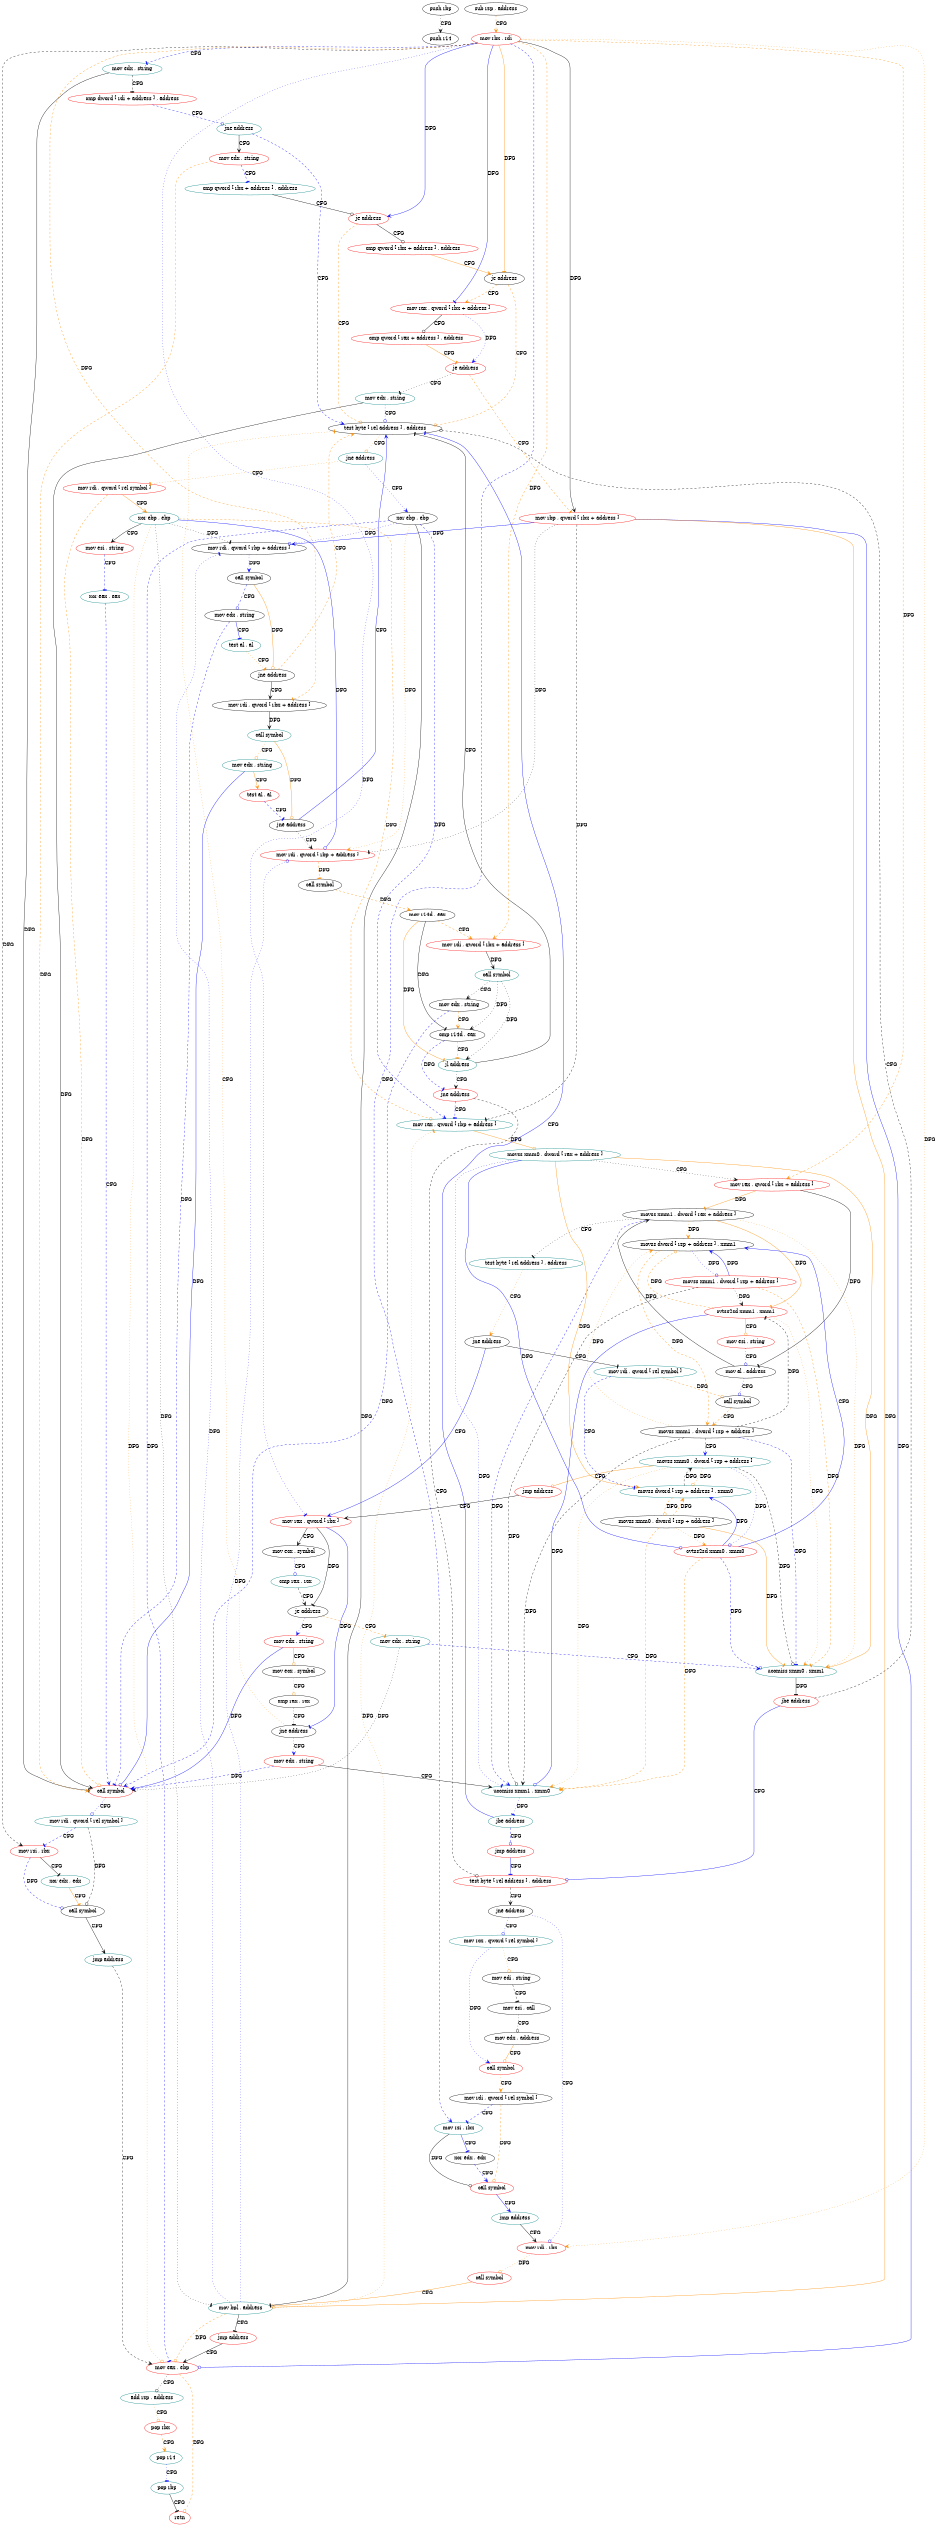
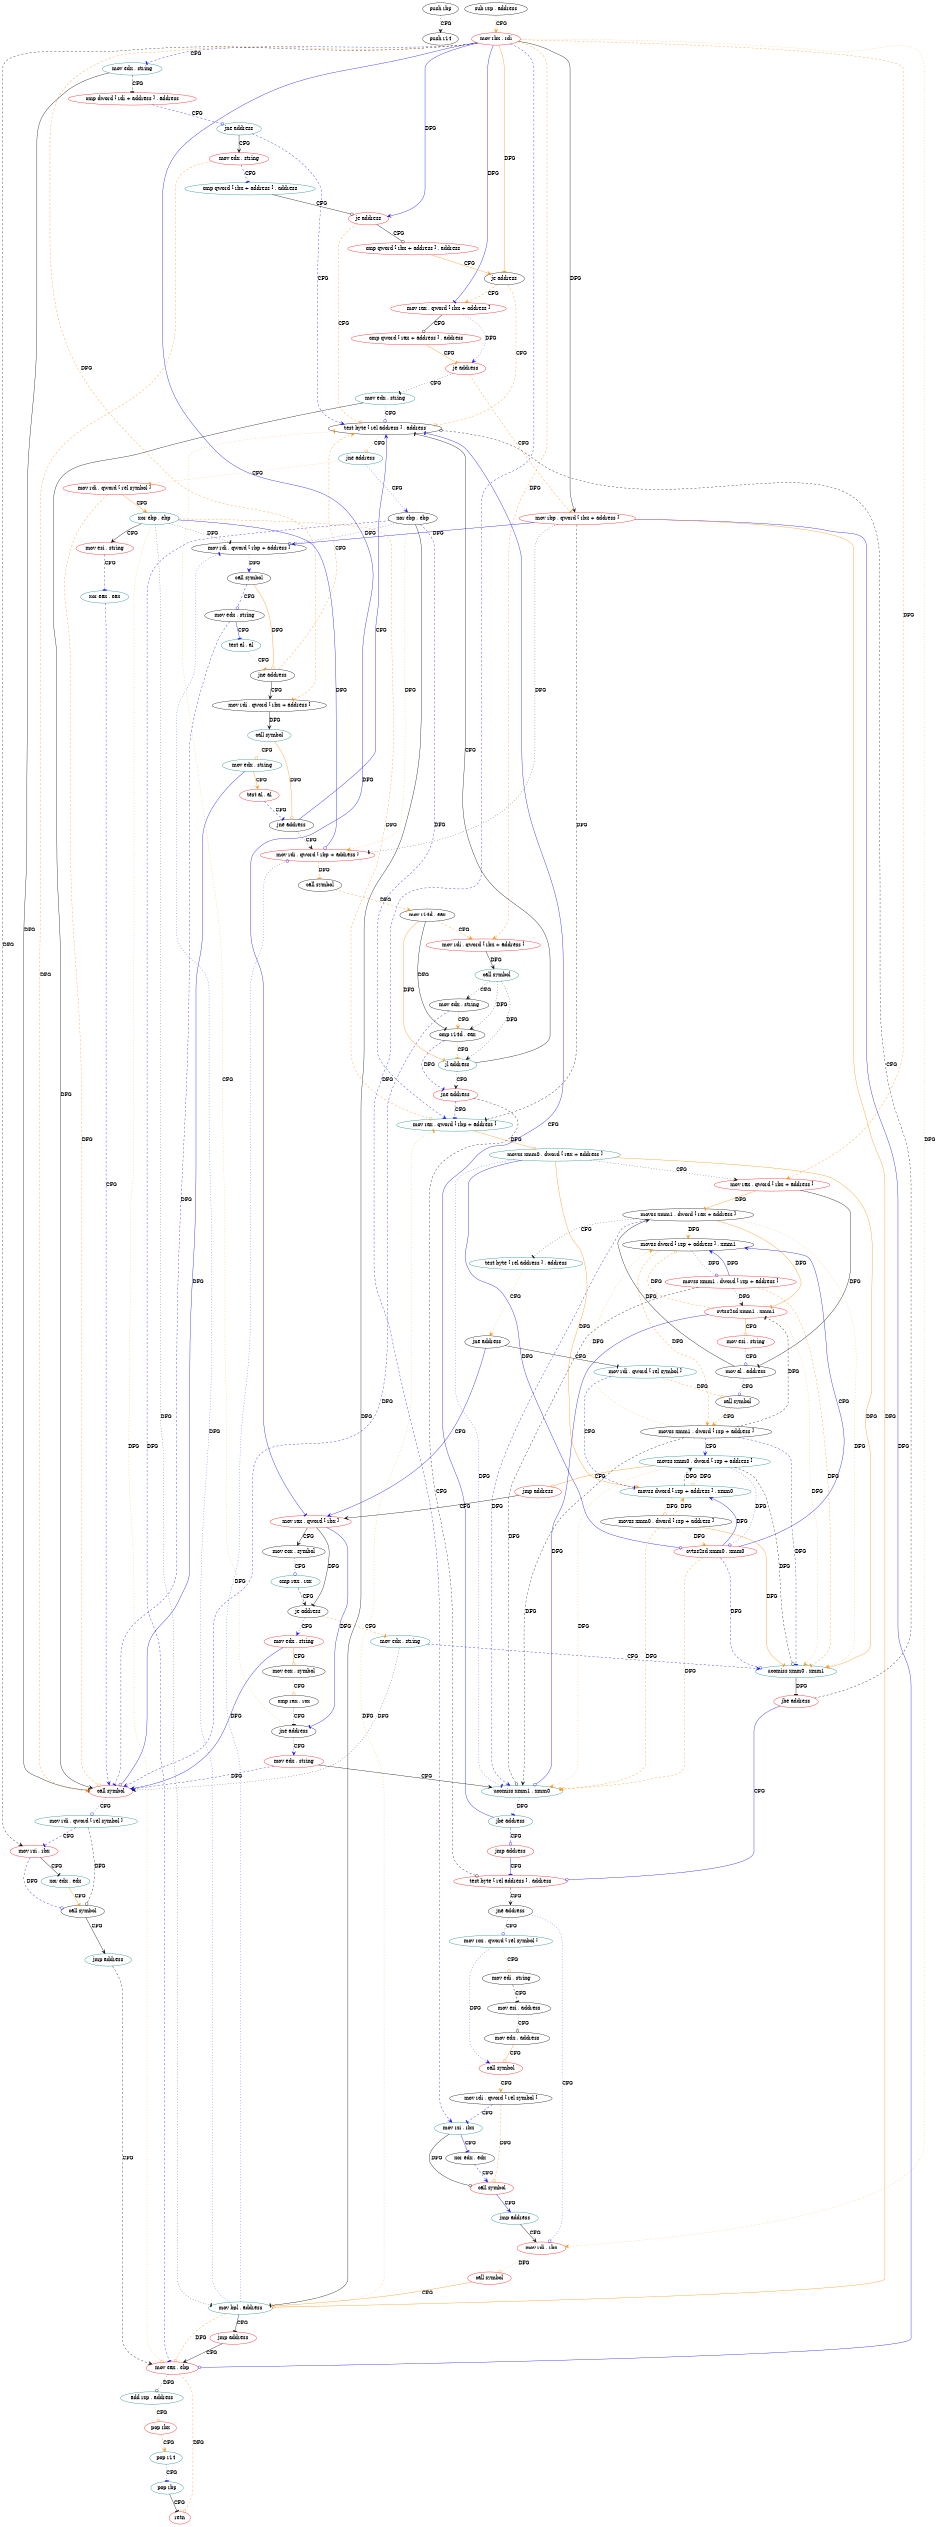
(363, 656) -> (363, 656)
(519, 2008) -> (519, 2008)
(169, 2383) -> (169, 2383)
